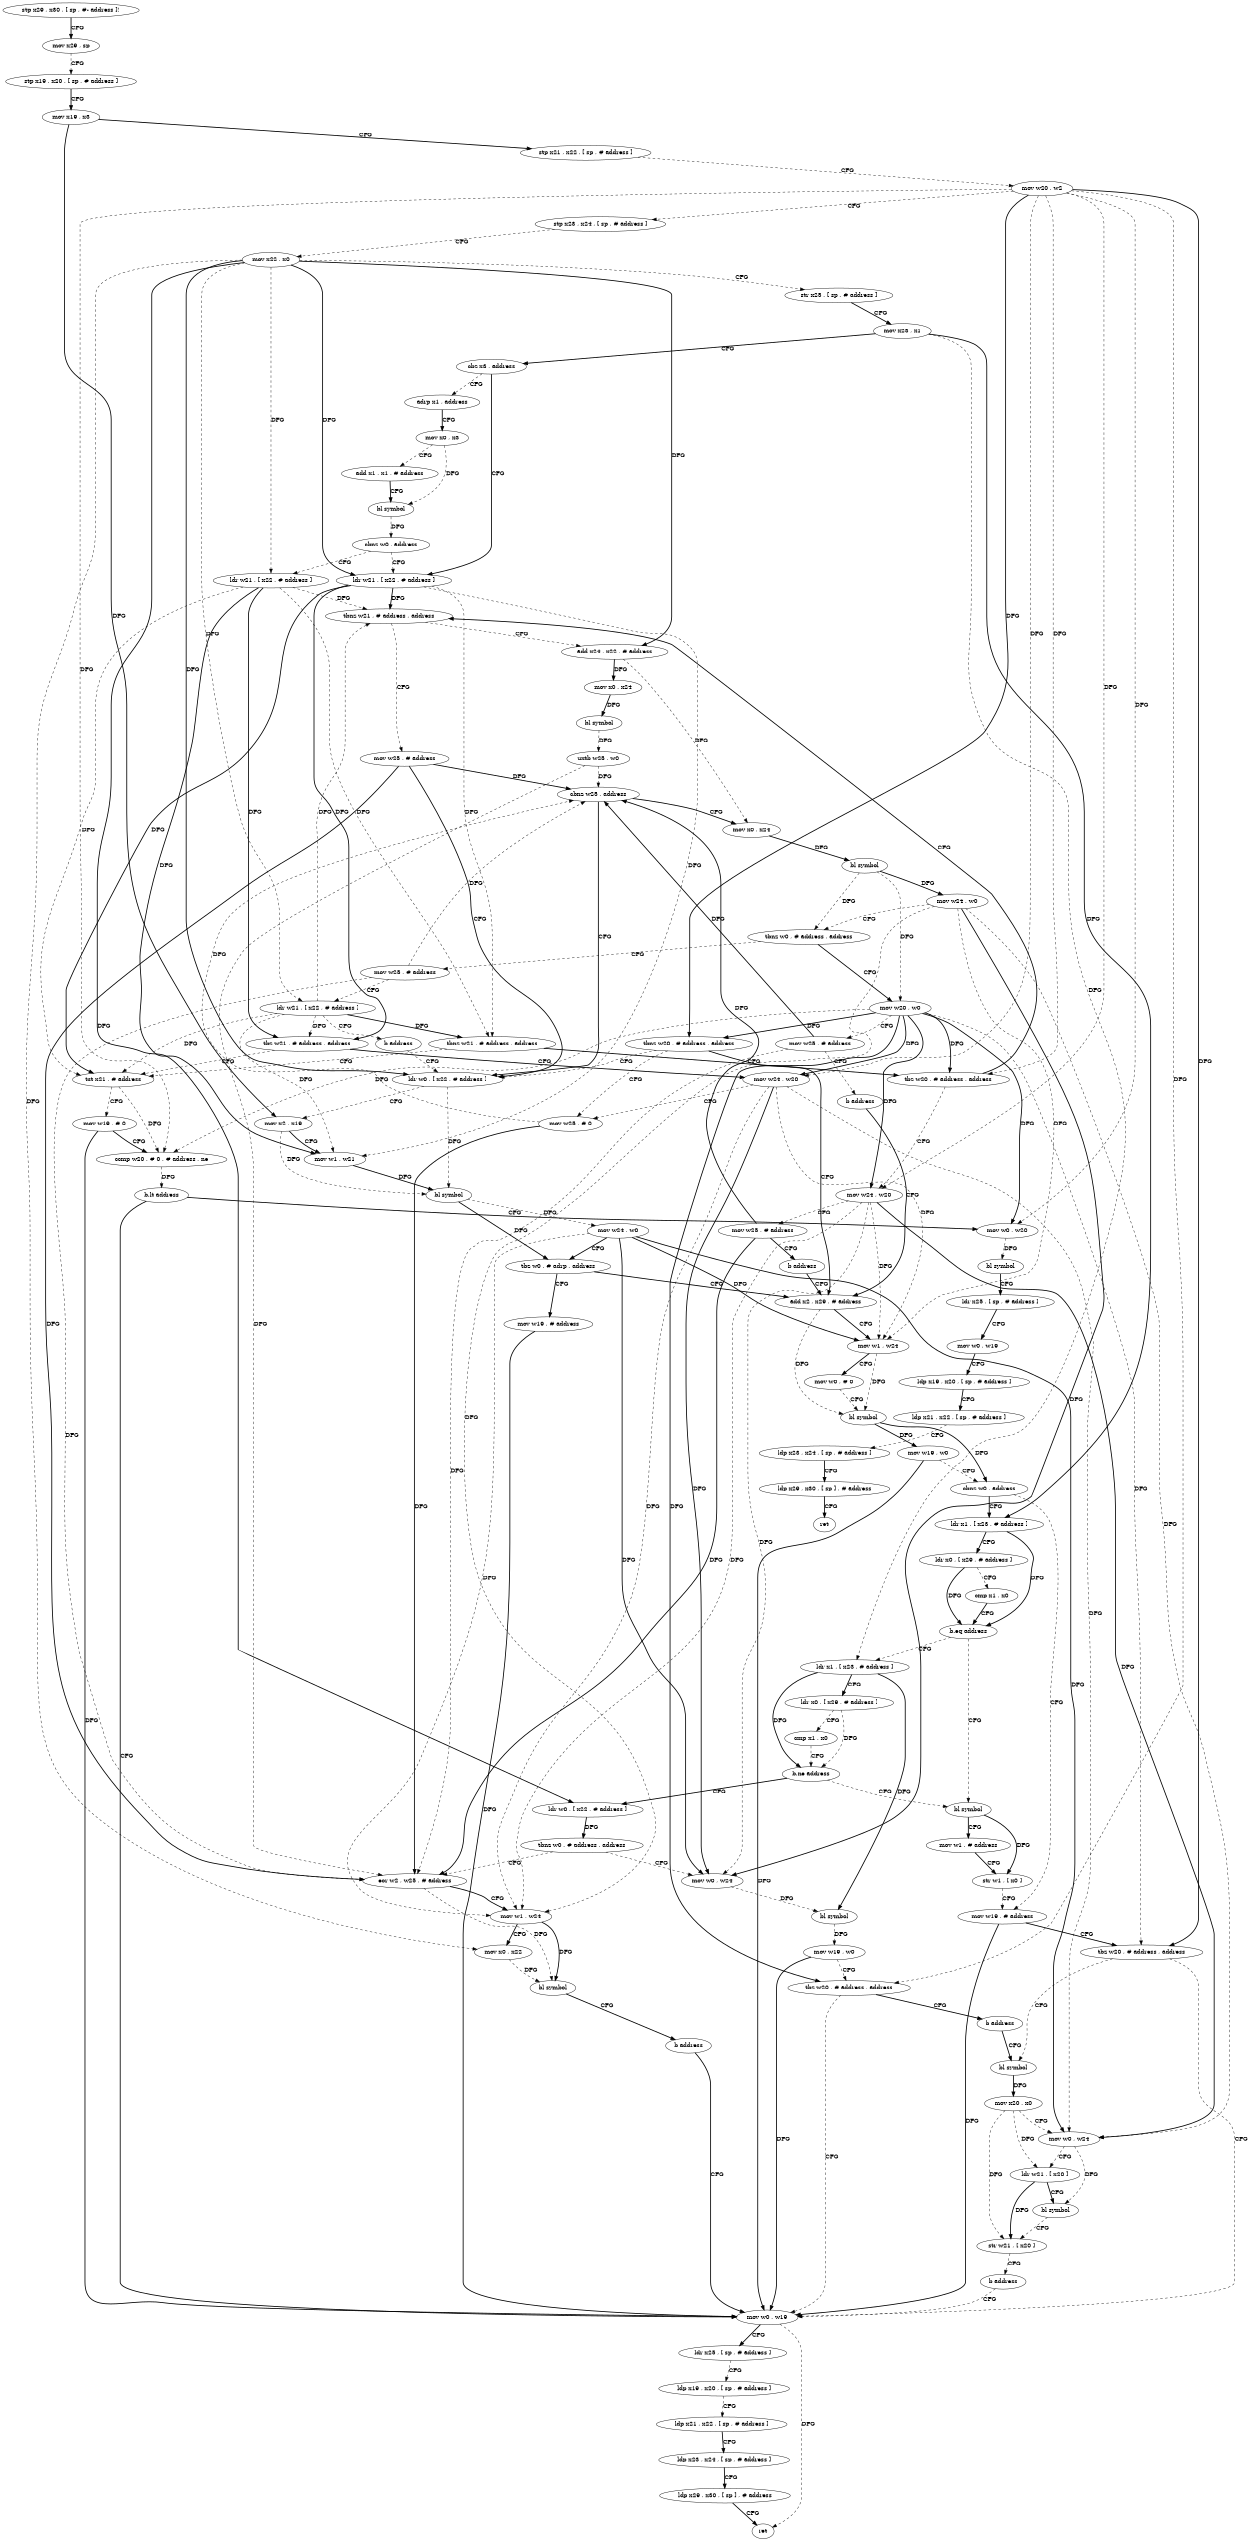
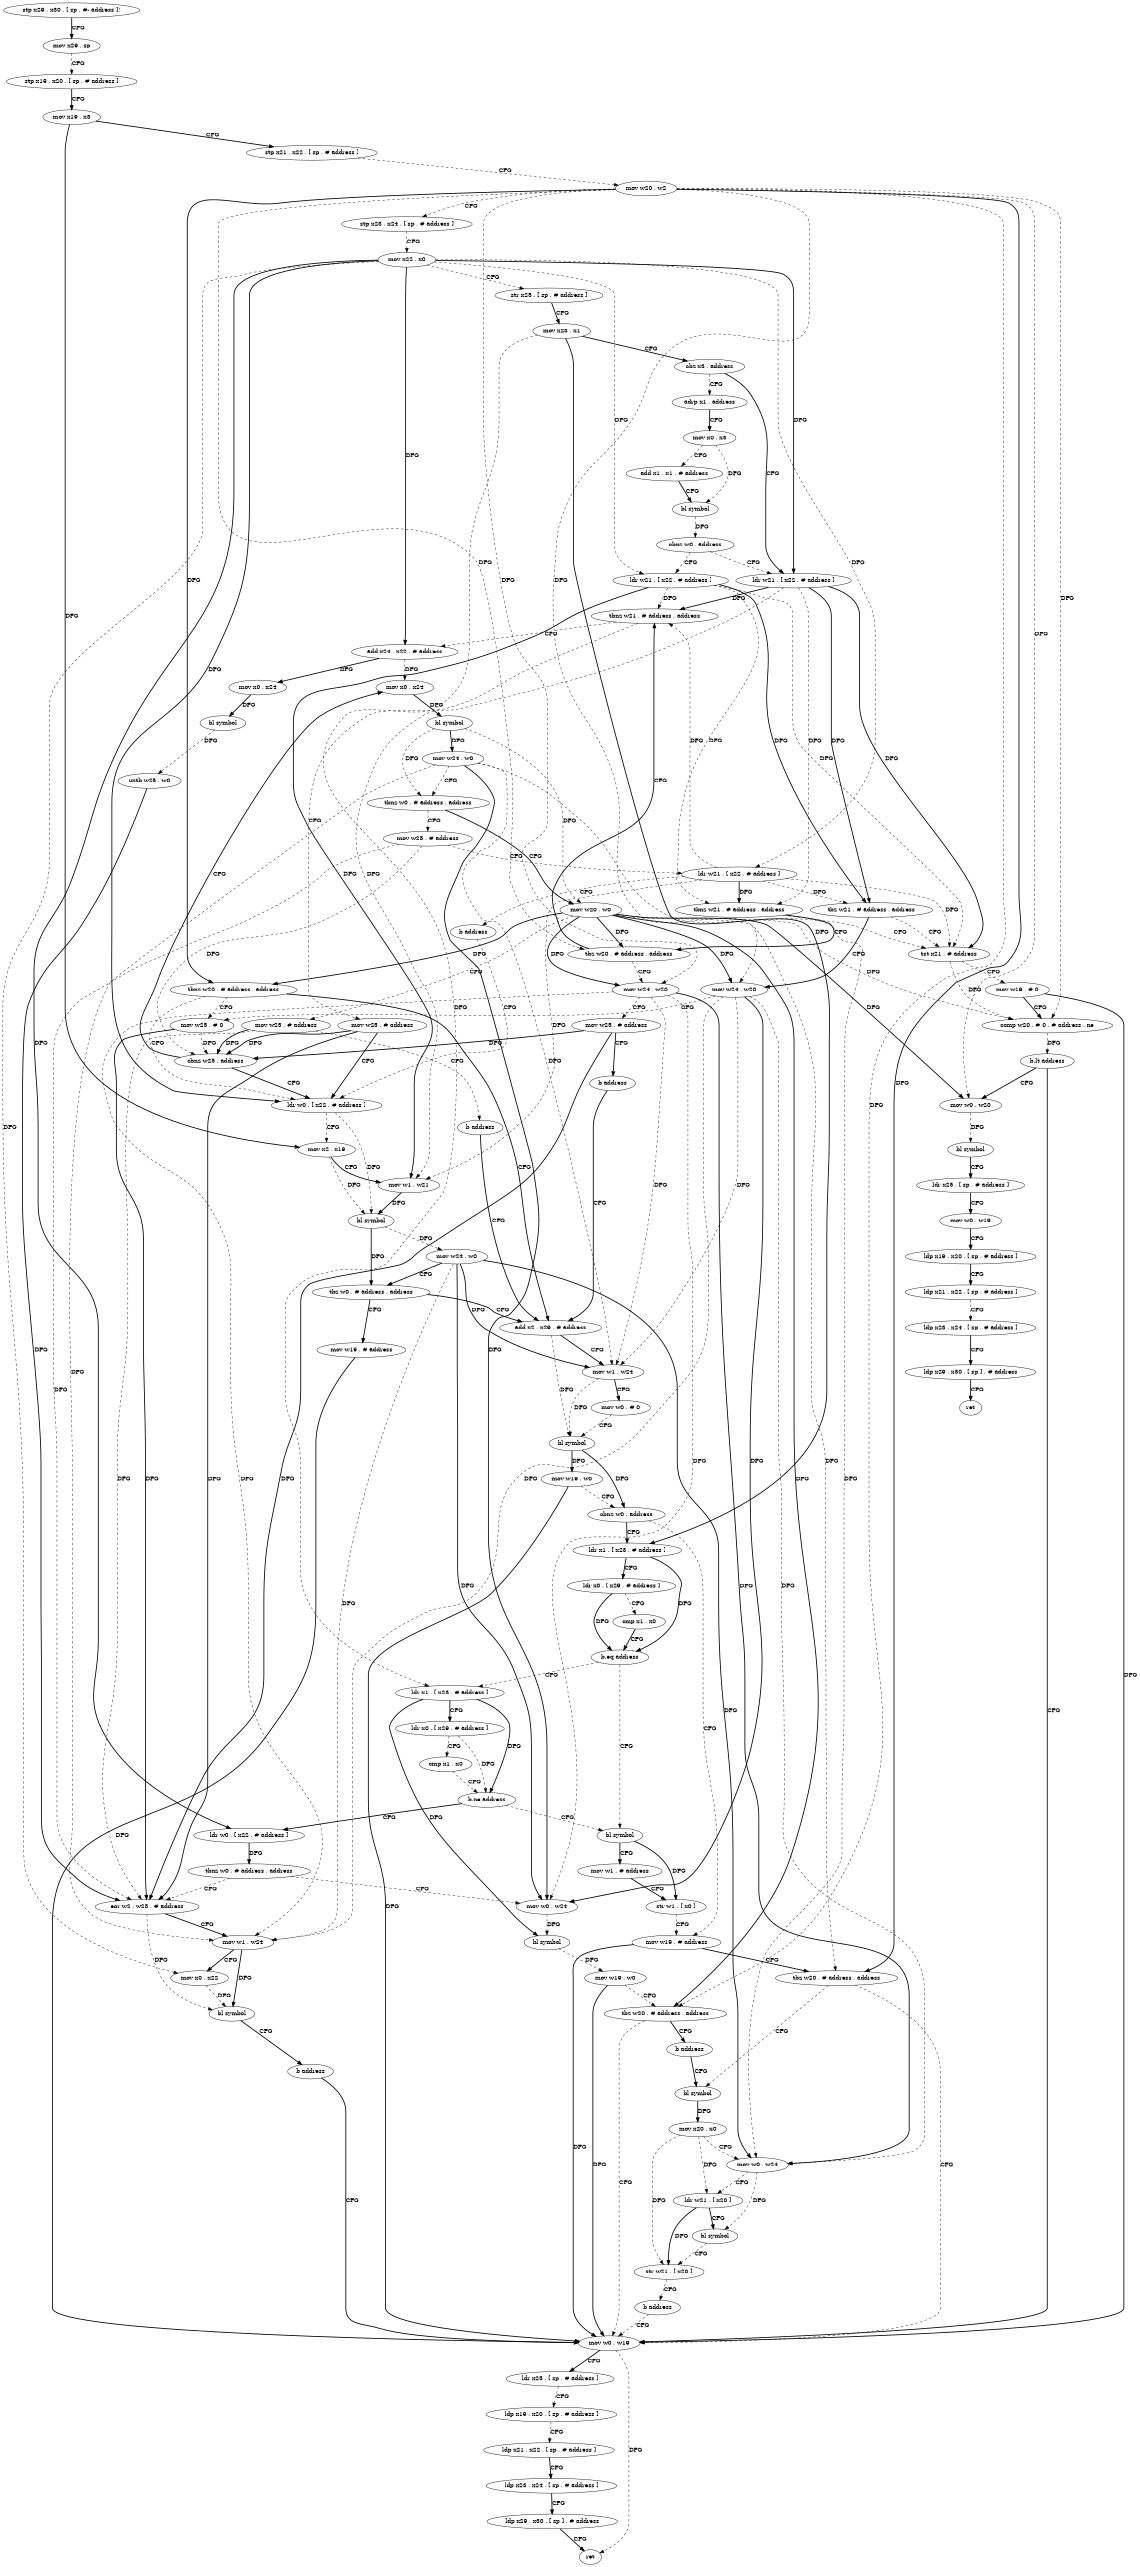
(598, 775) -> none
(254, 1263) -> (33, 1346)
(558, 1266) -> (371, 1292)
